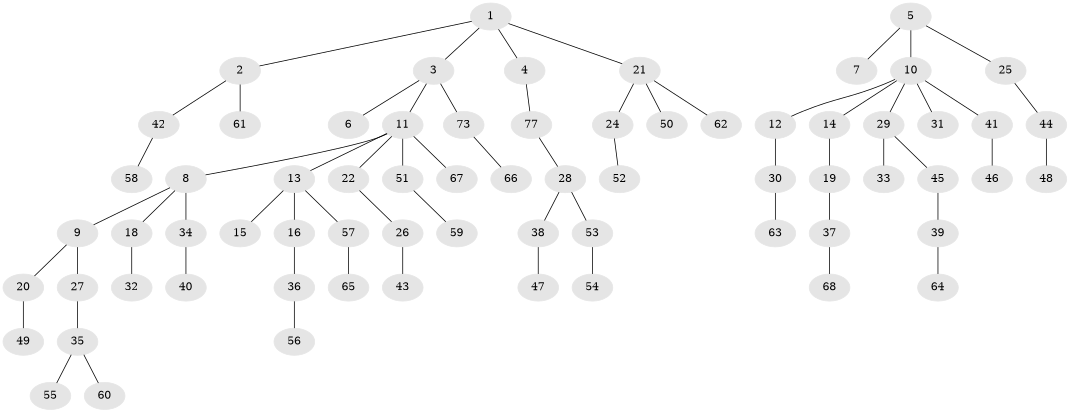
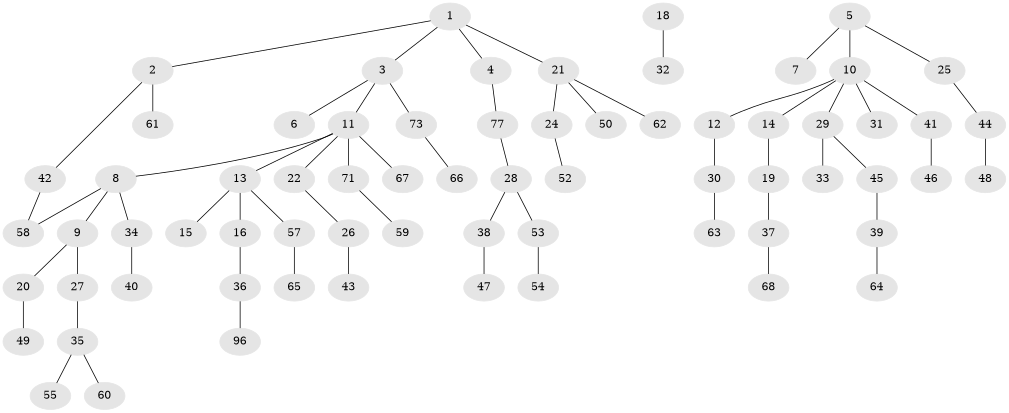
(403, 179) -> (349, 179)
(159, 206) -> (70, 206)
(294, 342) -> (240, 342)
